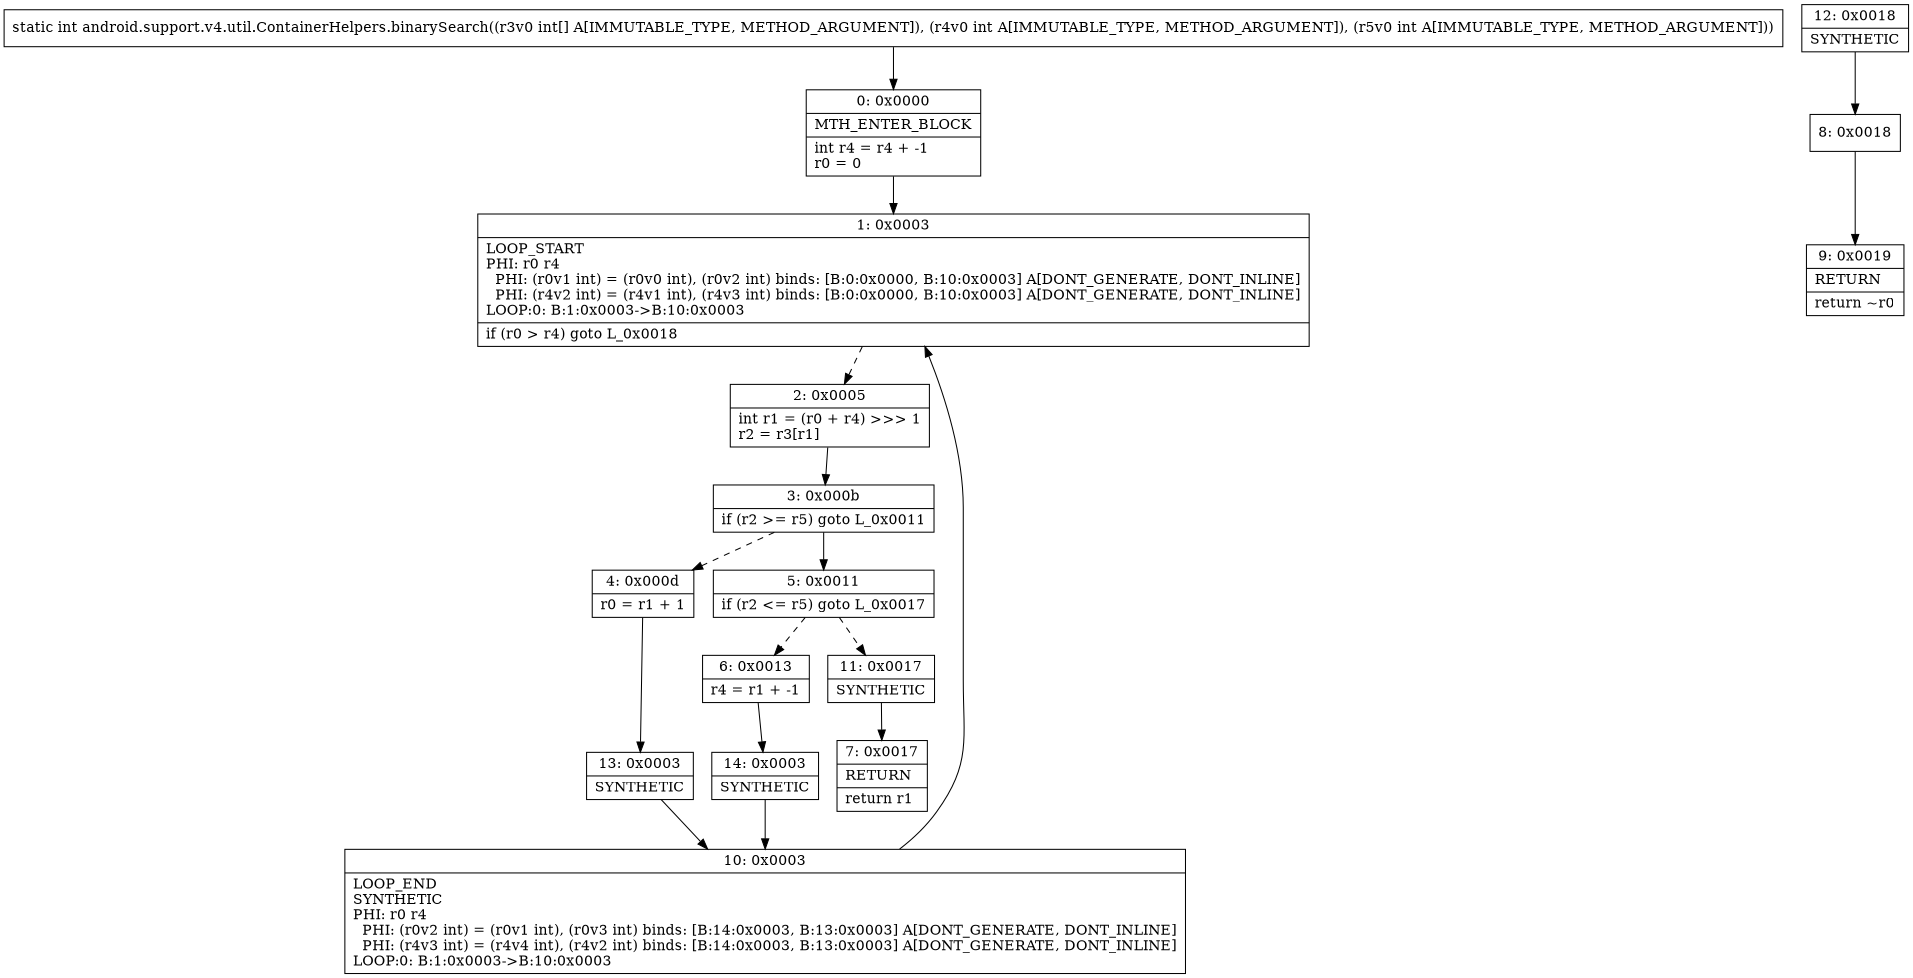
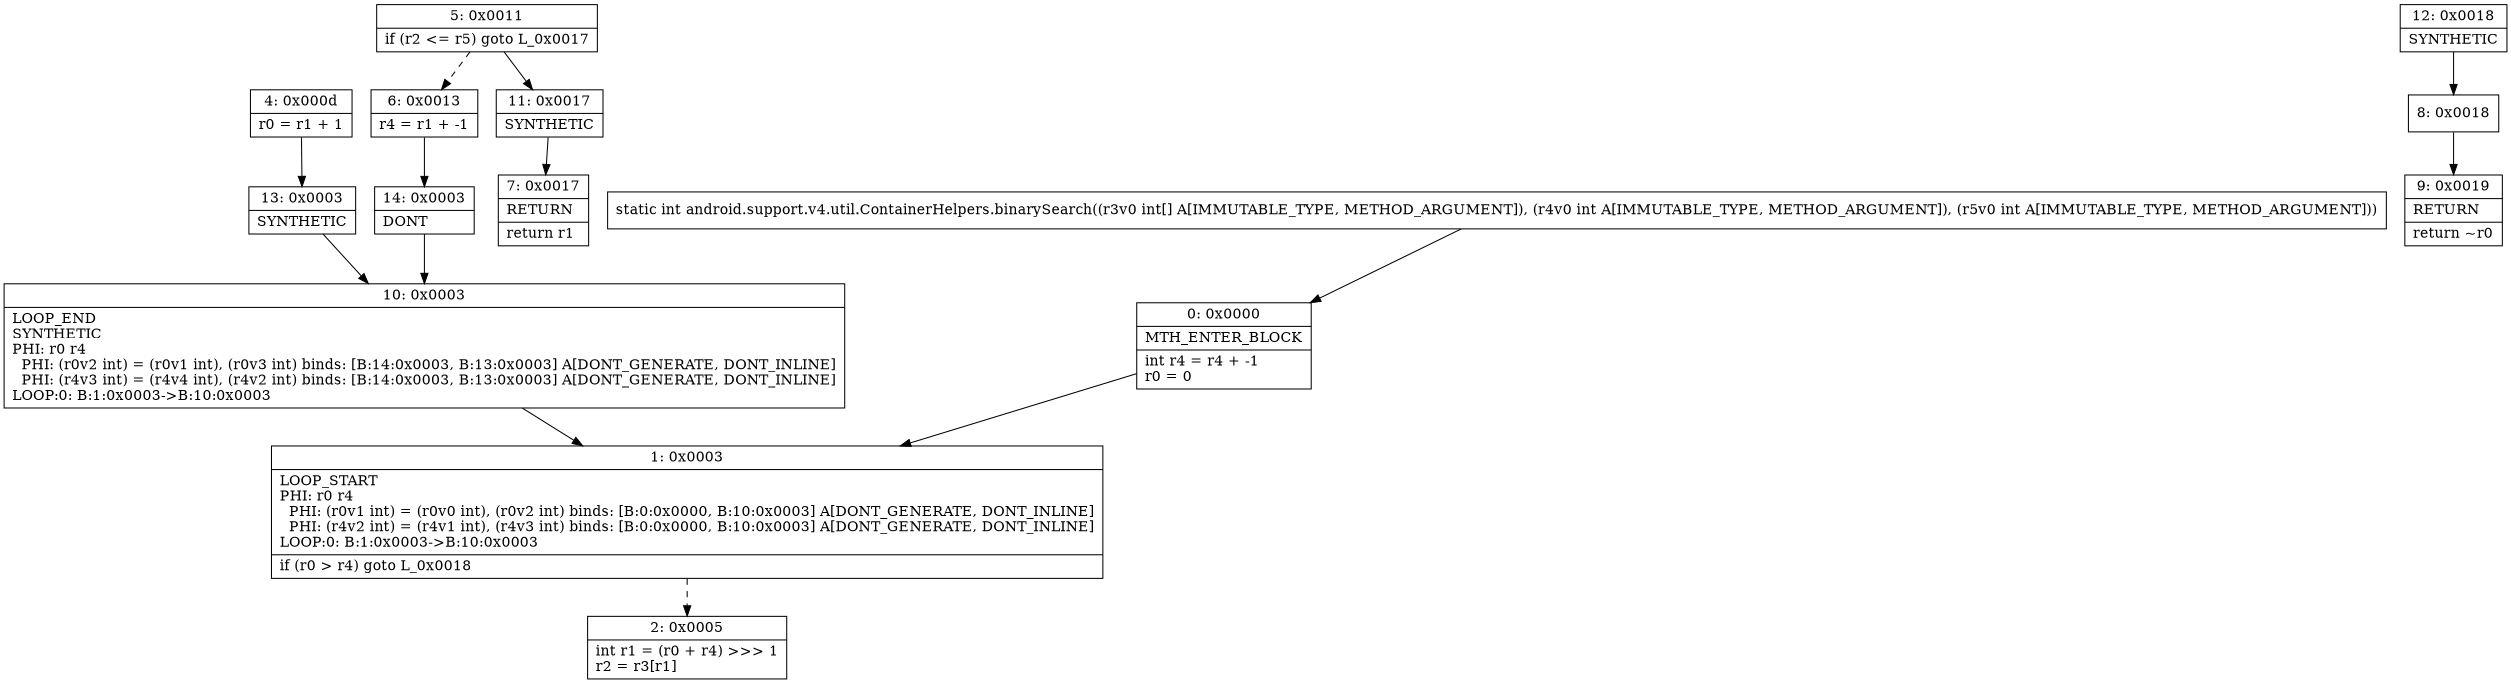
(824, 509) -> none
(849, 632) -> (515, 67)
(765, 787) -> (405, 222)
